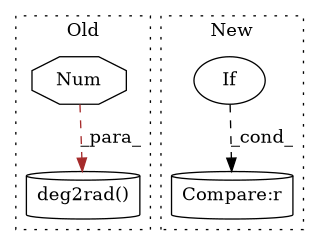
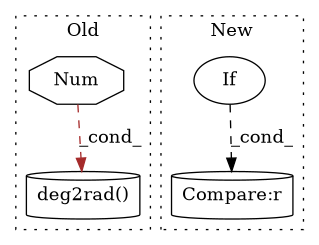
(111, 138) -> (111, 138)
